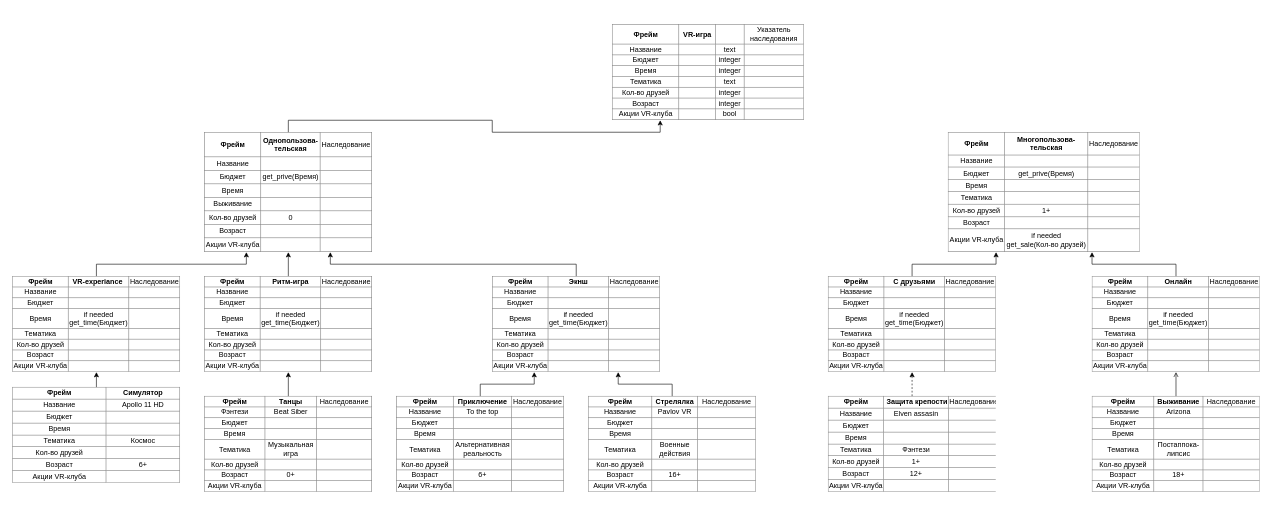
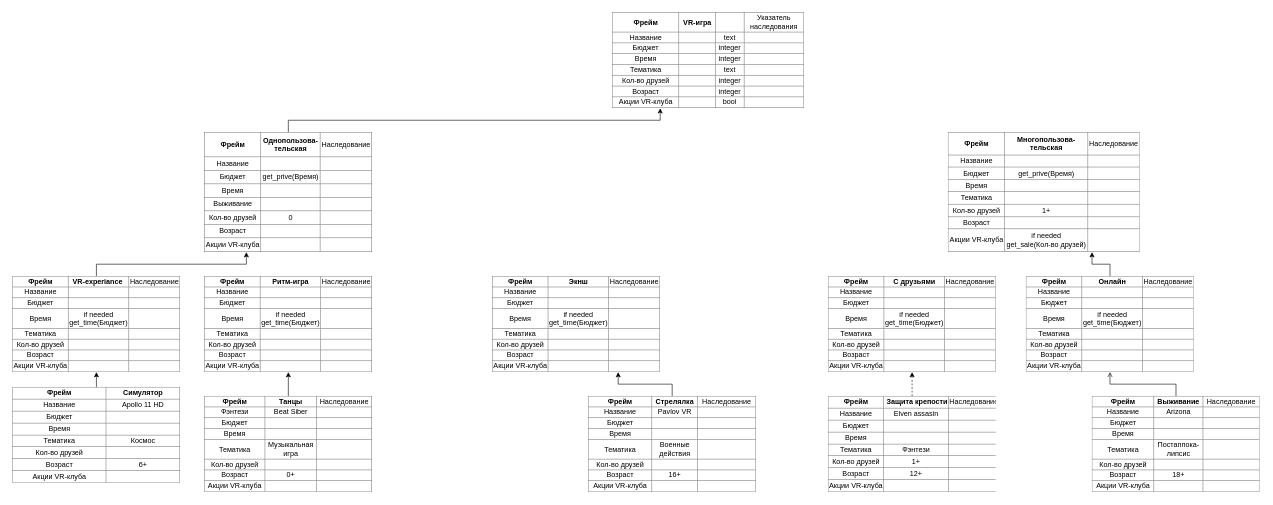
(708, 72) -> (708, 60)
(288, 257) -> none
(330, 261) -> none
(912, 264) -> none
(1176, 324) -> (1110, 324)
(480, 384) -> none
(480, 444) -> none
